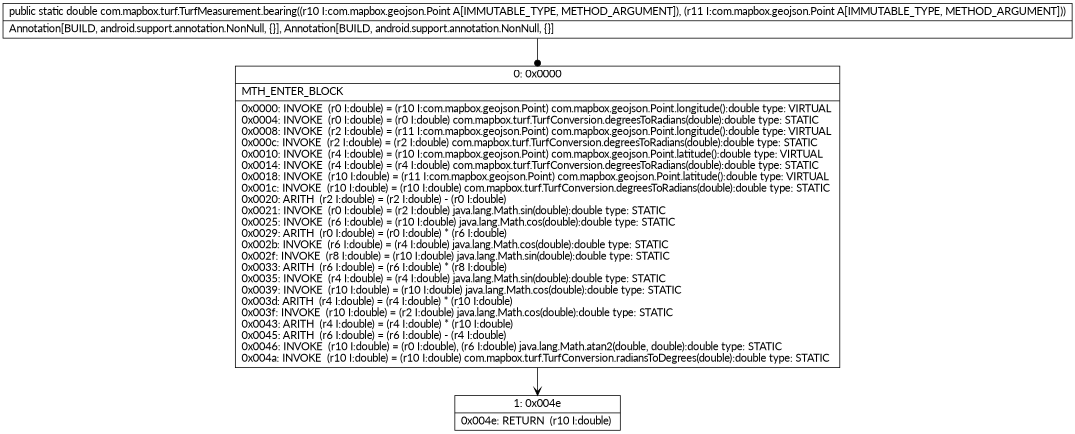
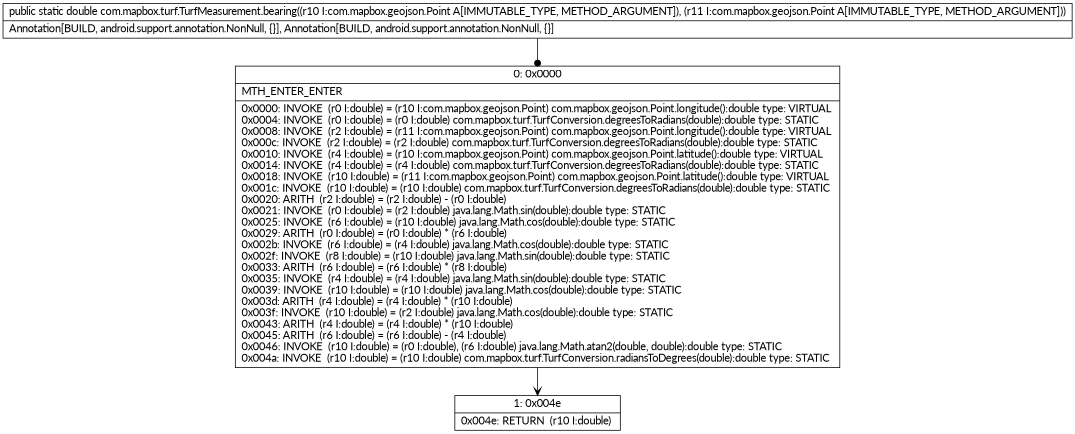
(292, 92) -> (292, 92)
